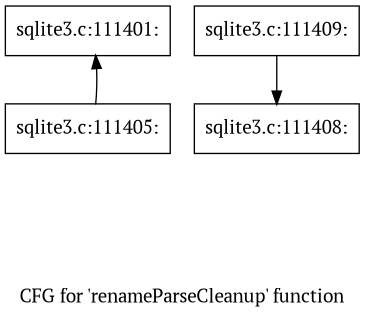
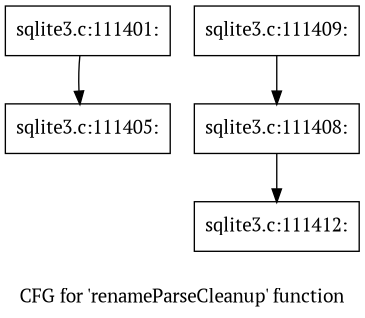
(97, 87) -> (79, 73)
none -> (277, 227)
